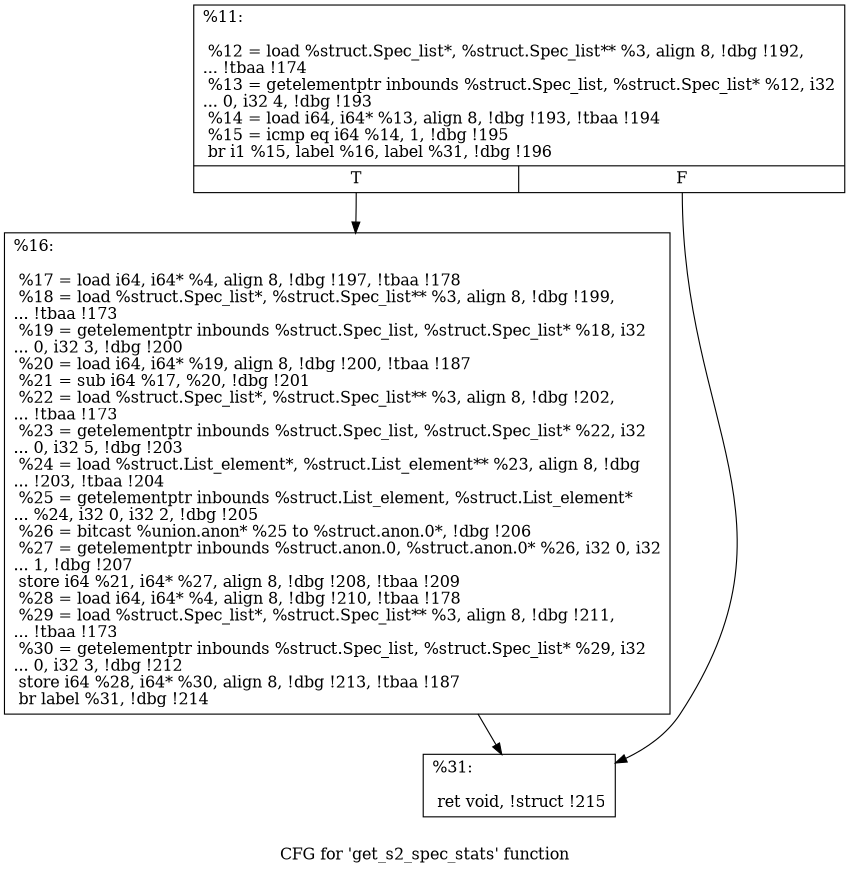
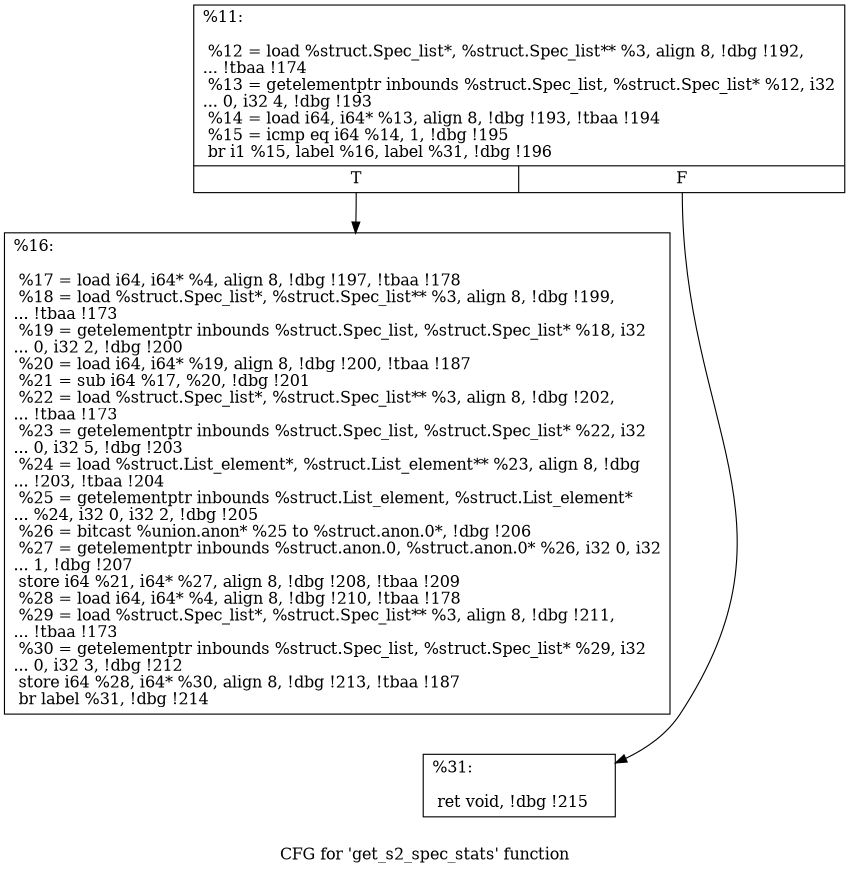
(98, 348) -> (98, 348)
(487, 729) -> none
(519, 802) -> (510, 802)
